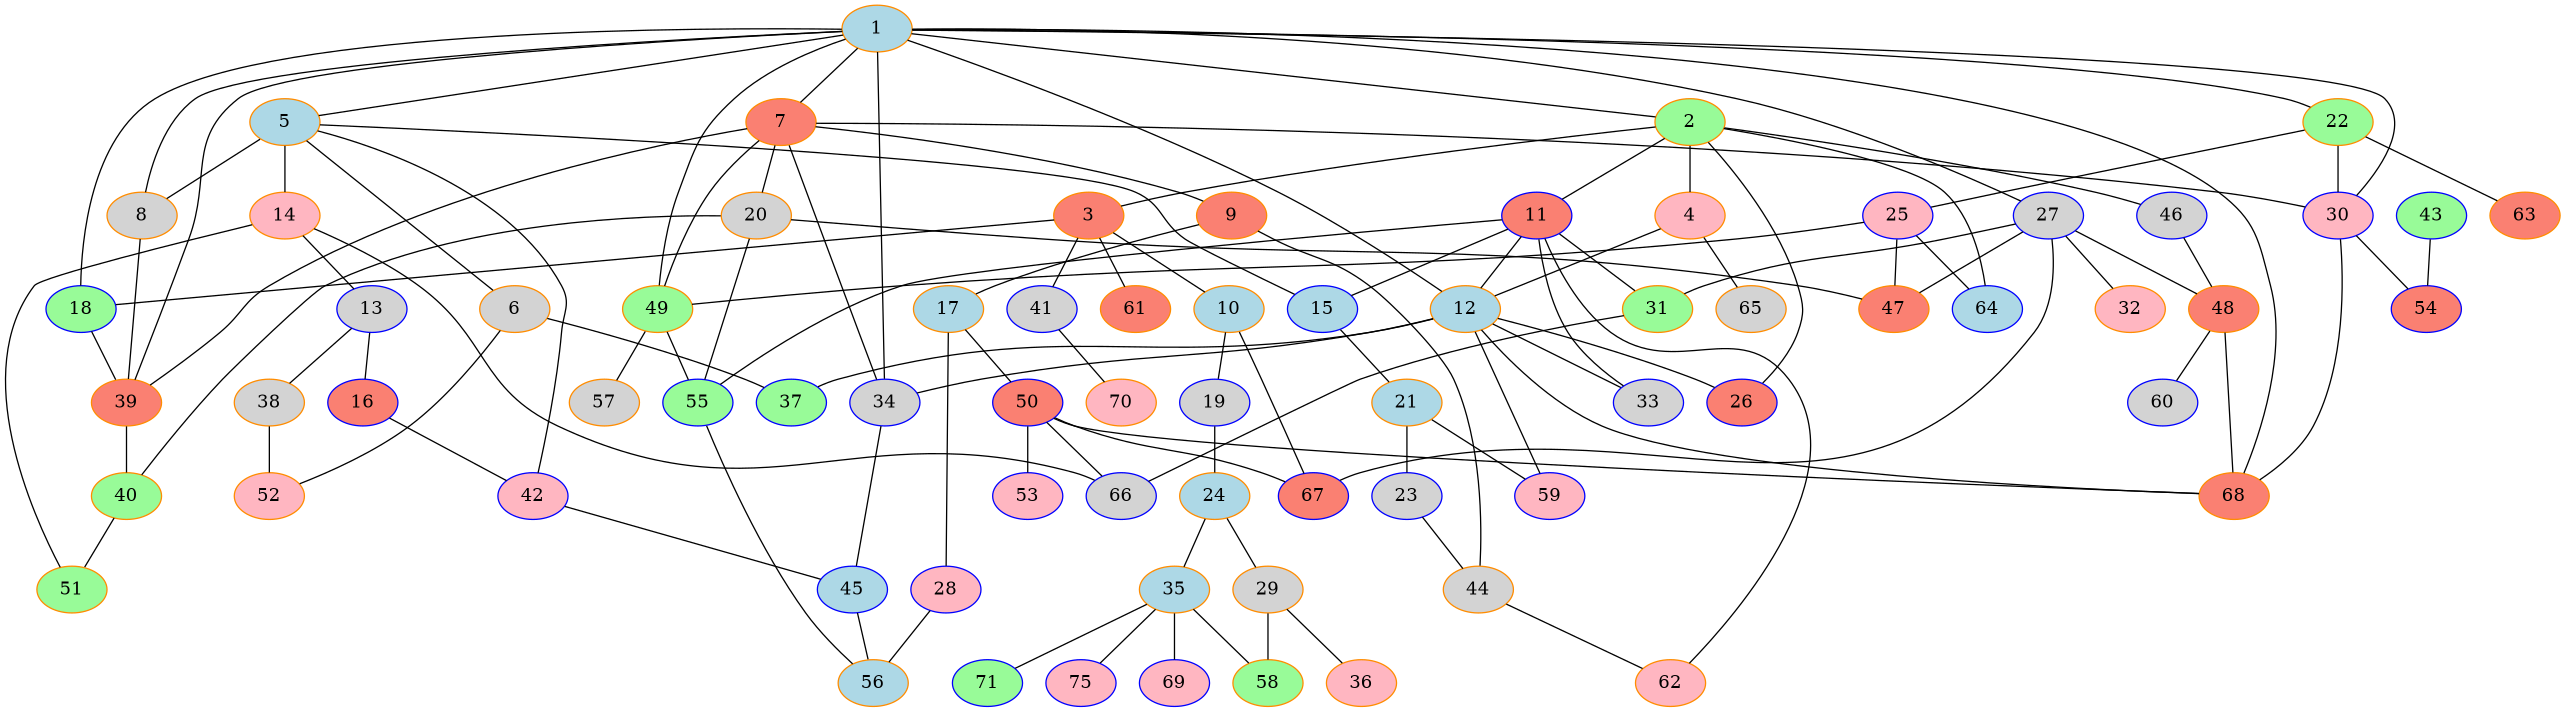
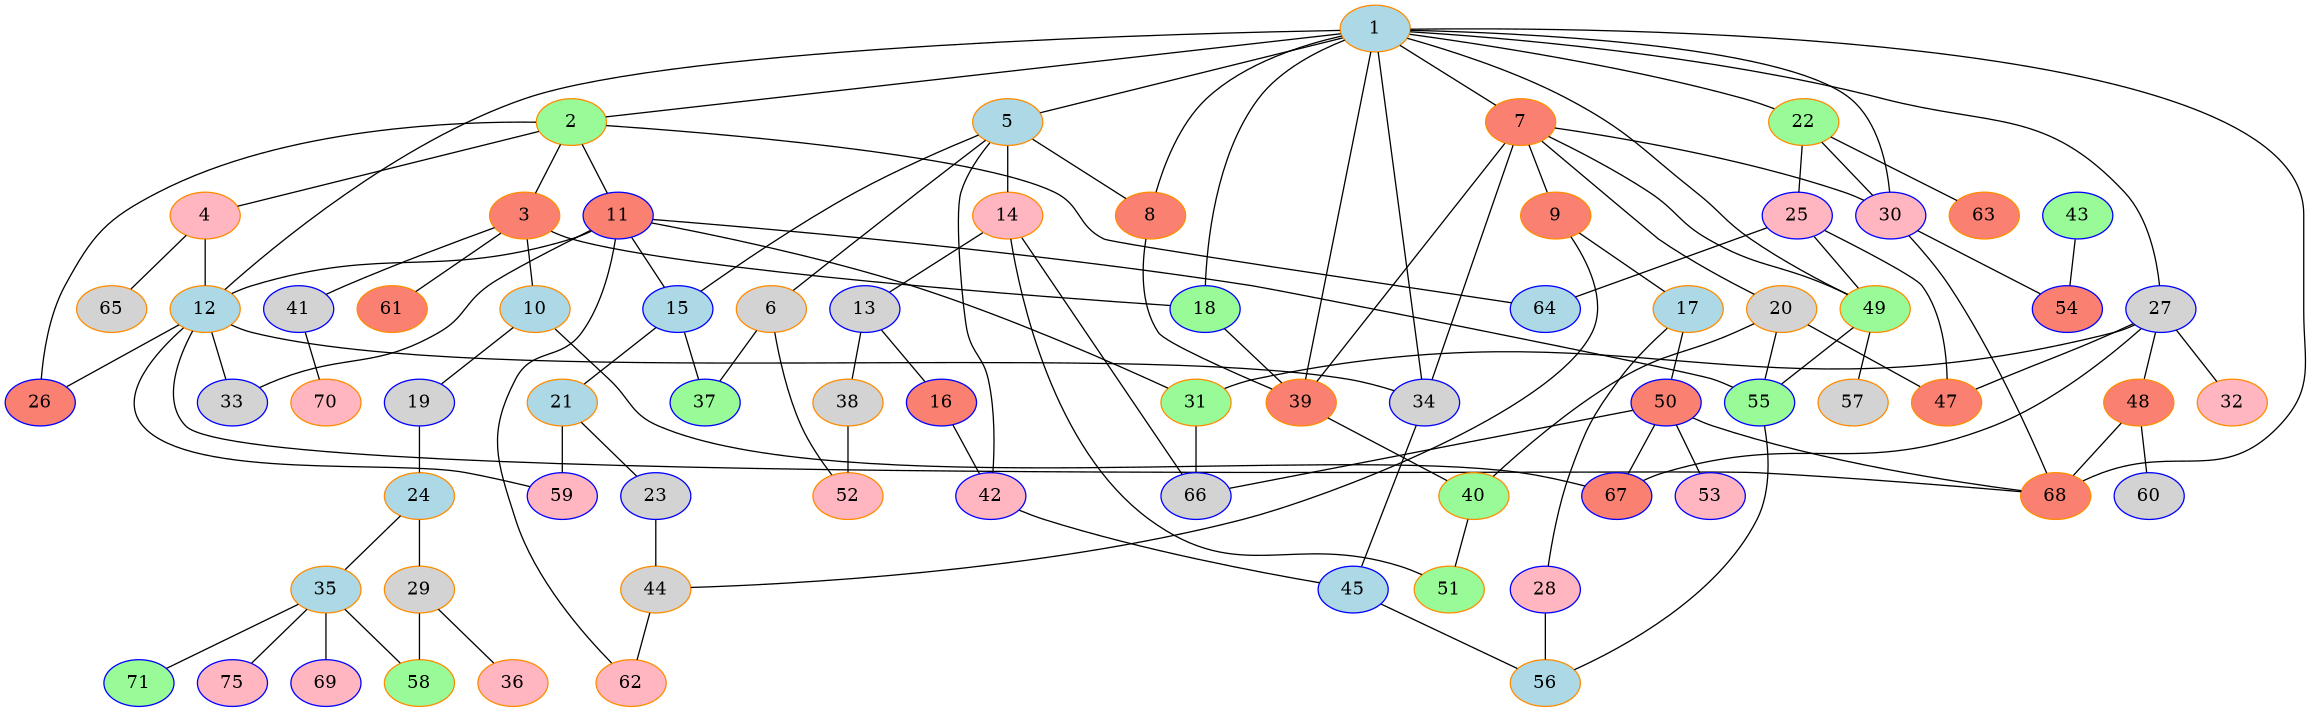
(142, 216) -> (1151, 216)
(2172, 216) -> none
(1124, 347) -> (691, 355)
